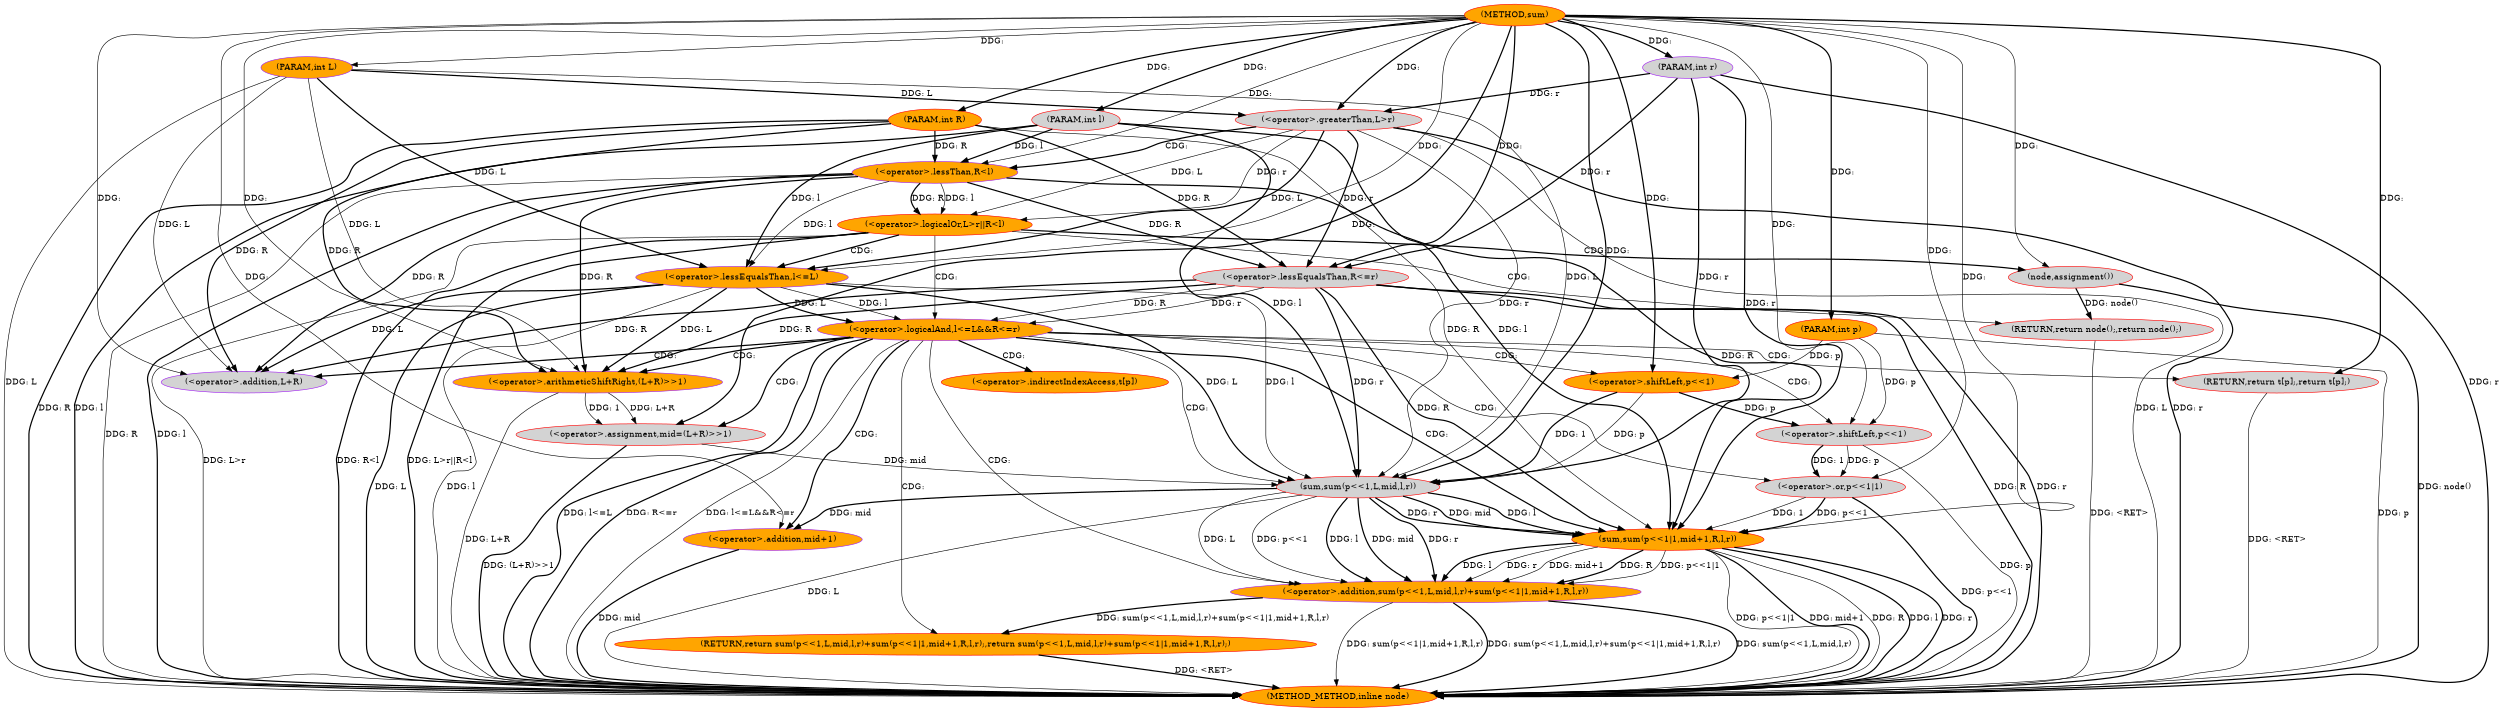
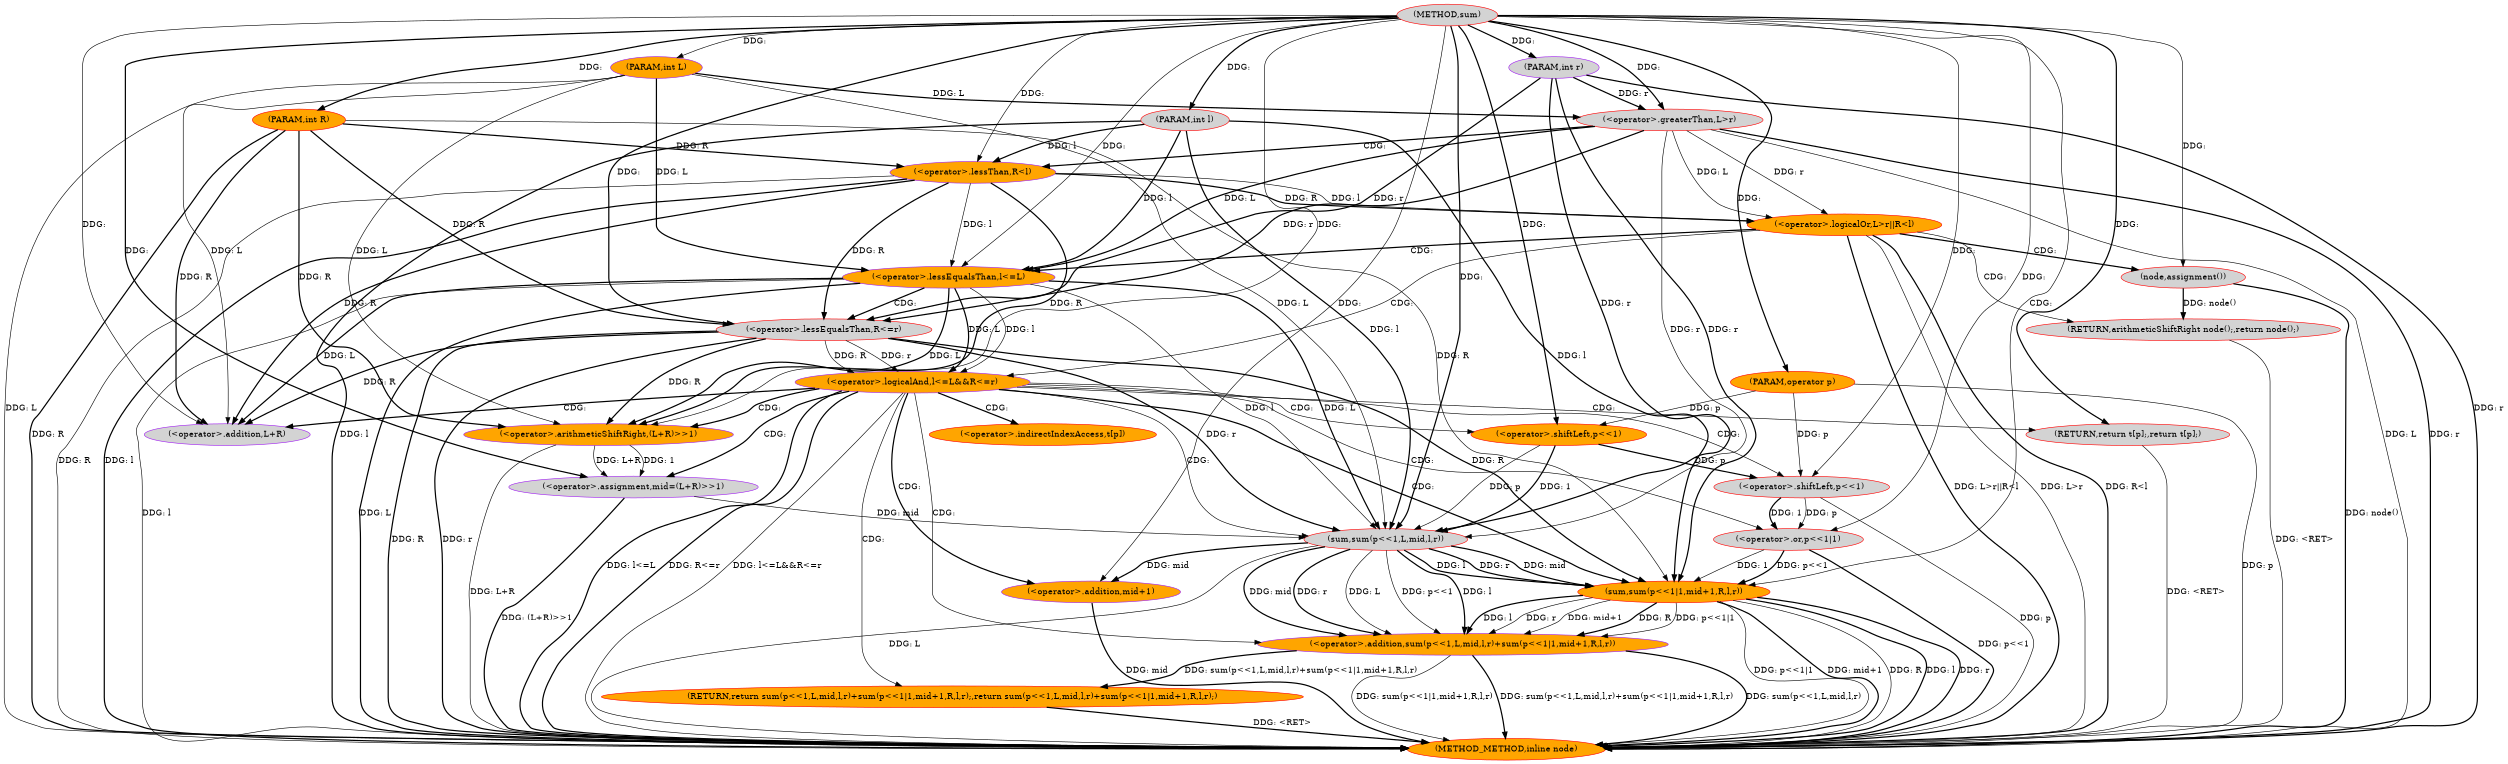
(1515, 15) -> (1447, 15)
(1545, 258) -> none
(1976, 277) -> (2043, 303)
none -> (889, 302)
(1831, 330) -> (1793, 382)
(2096, 330) -> (2183, 330)
(641, 435) -> (634, 487)
